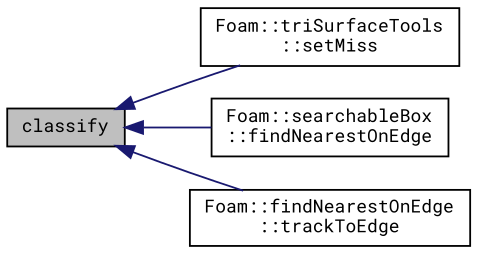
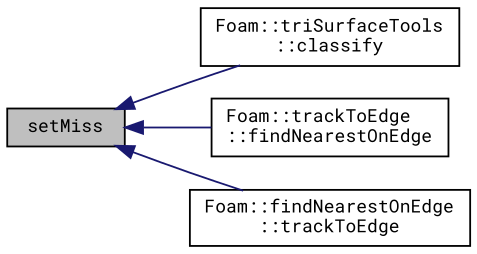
(330, 37) -> (330, 37)
(66, 127) -> (66, 127)
(330, 127) -> (330, 127)
